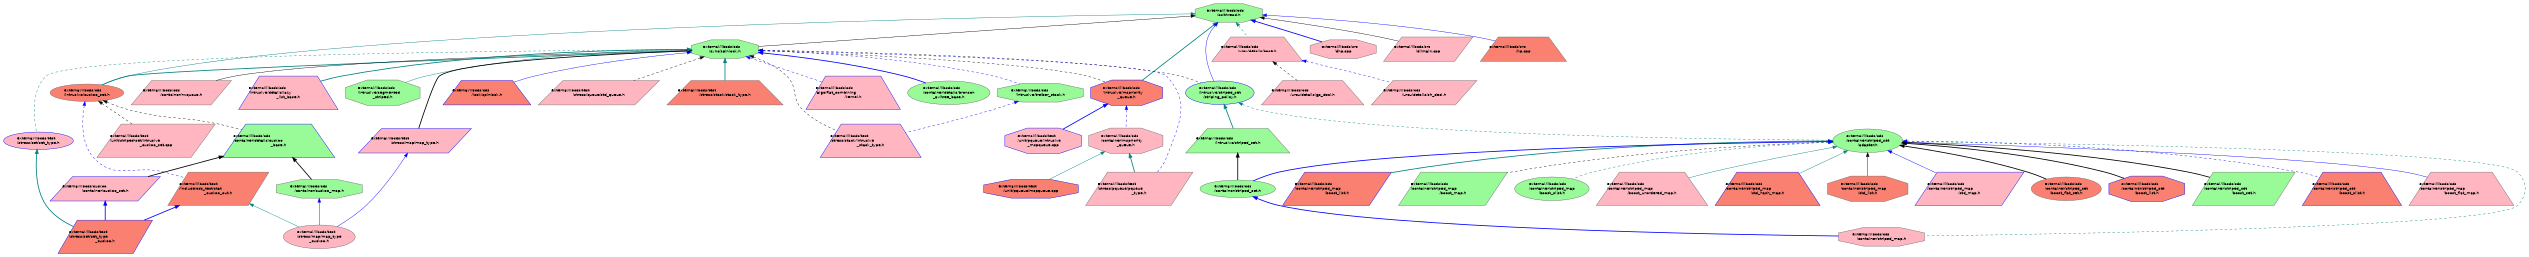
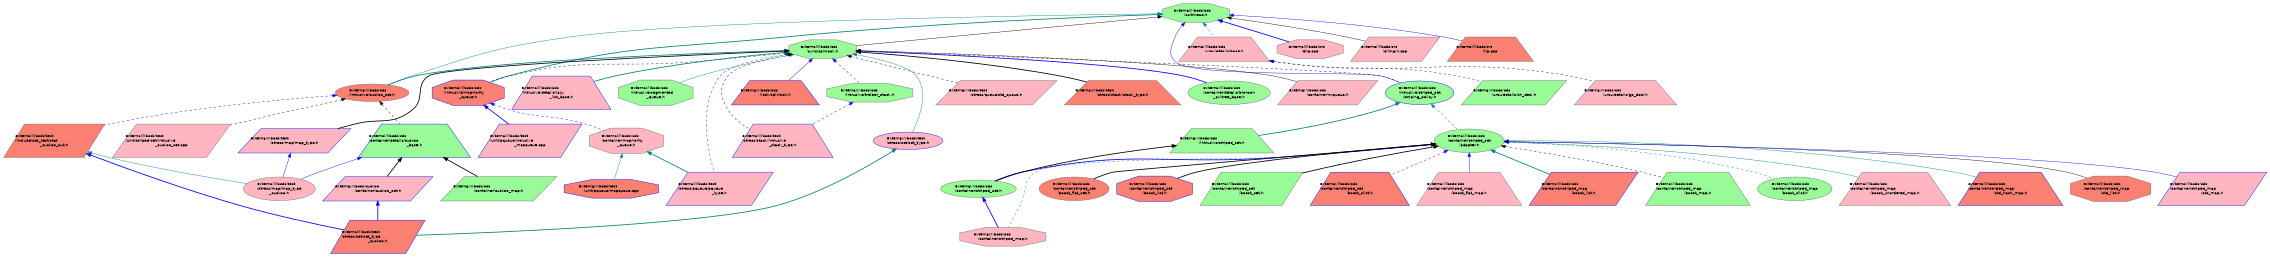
(336, 55) -> (917, 76)
(725, 72) -> (974, 63)
(383, 93) -> (656, 93)
(853, 93) -> none
(1424, 93) -> (1514, 93)
(1043, 141) -> (530, 141)
(319, 189) -> (499, 189)
(1139, 189) -> (720, 189)
(1453, 189) -> (1698, 189)
(319, 214) -> (329, 168)
